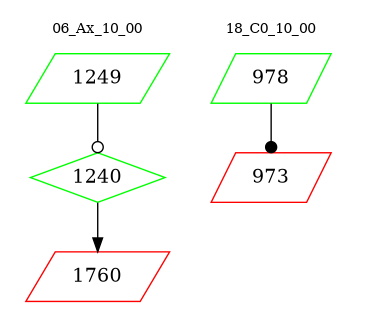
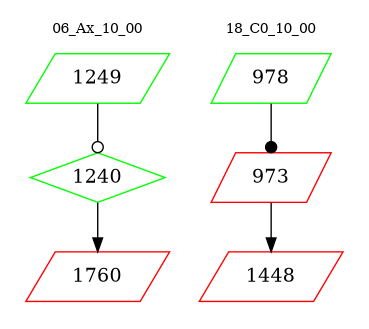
none -> (271, 277)
